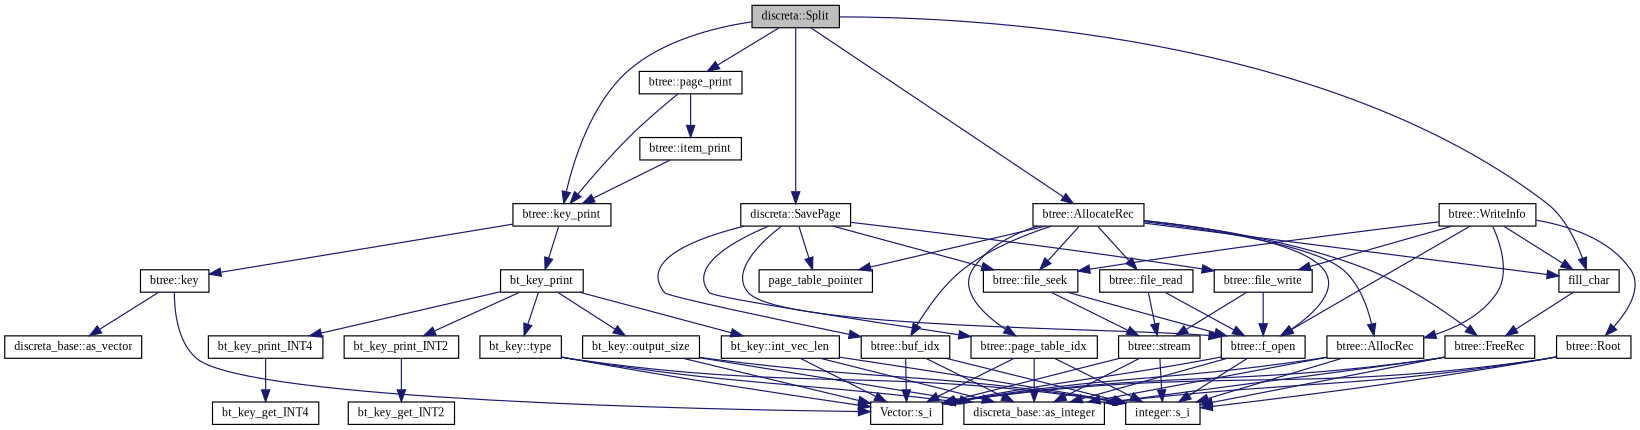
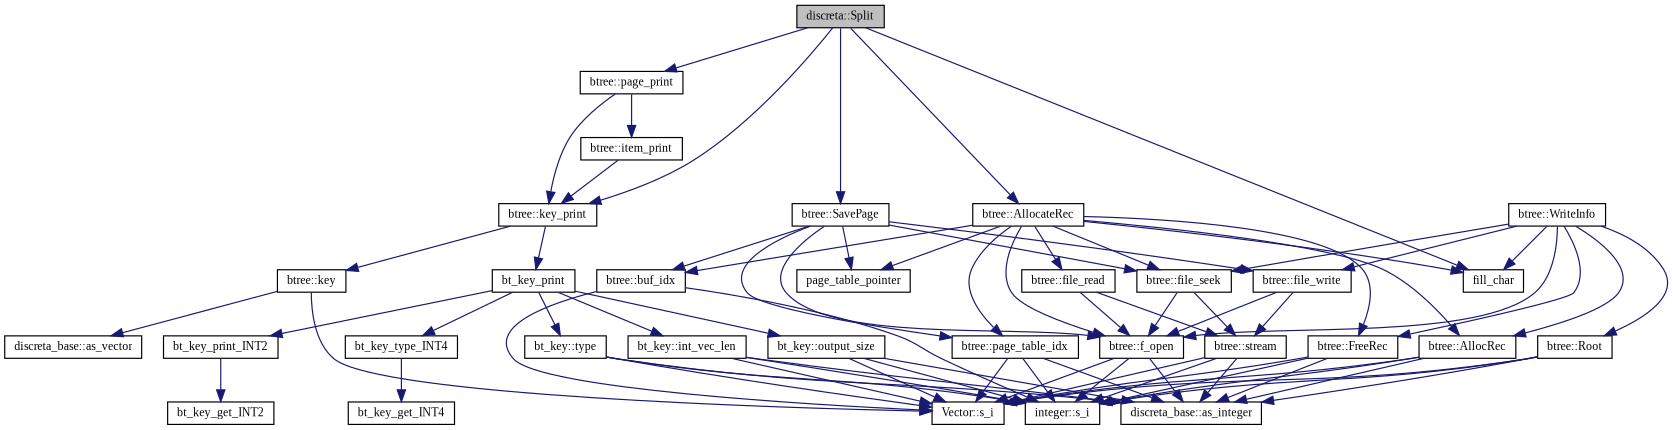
(796, 215) -> (841, 215)
(1544, 311) -> (1527, 307)
(266, 347) -> (401, 347)
(965, 378) -> none
